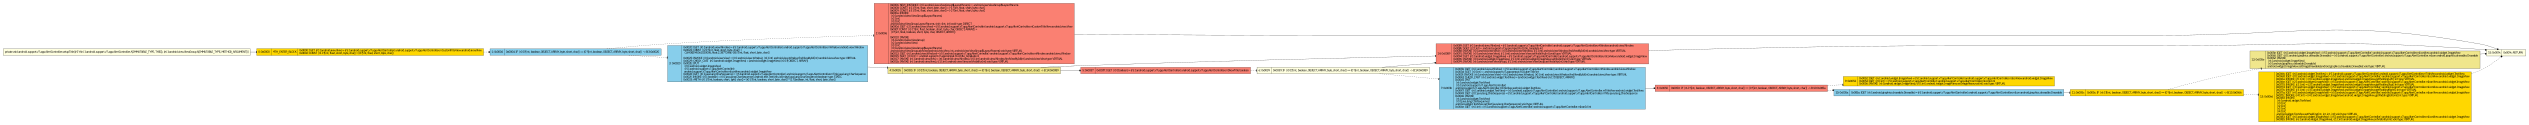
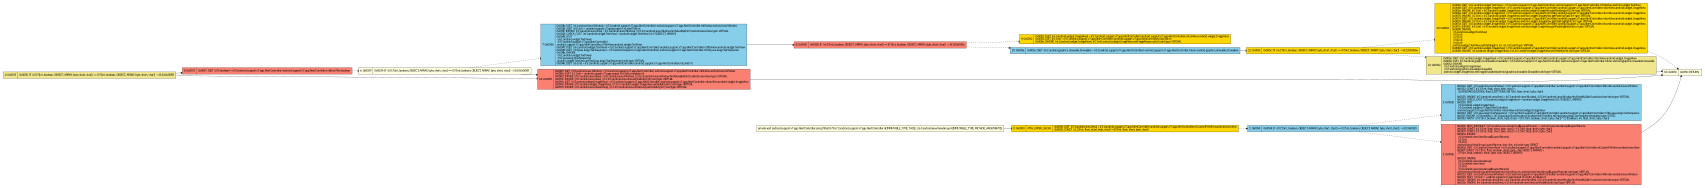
(877, 67) -> none
